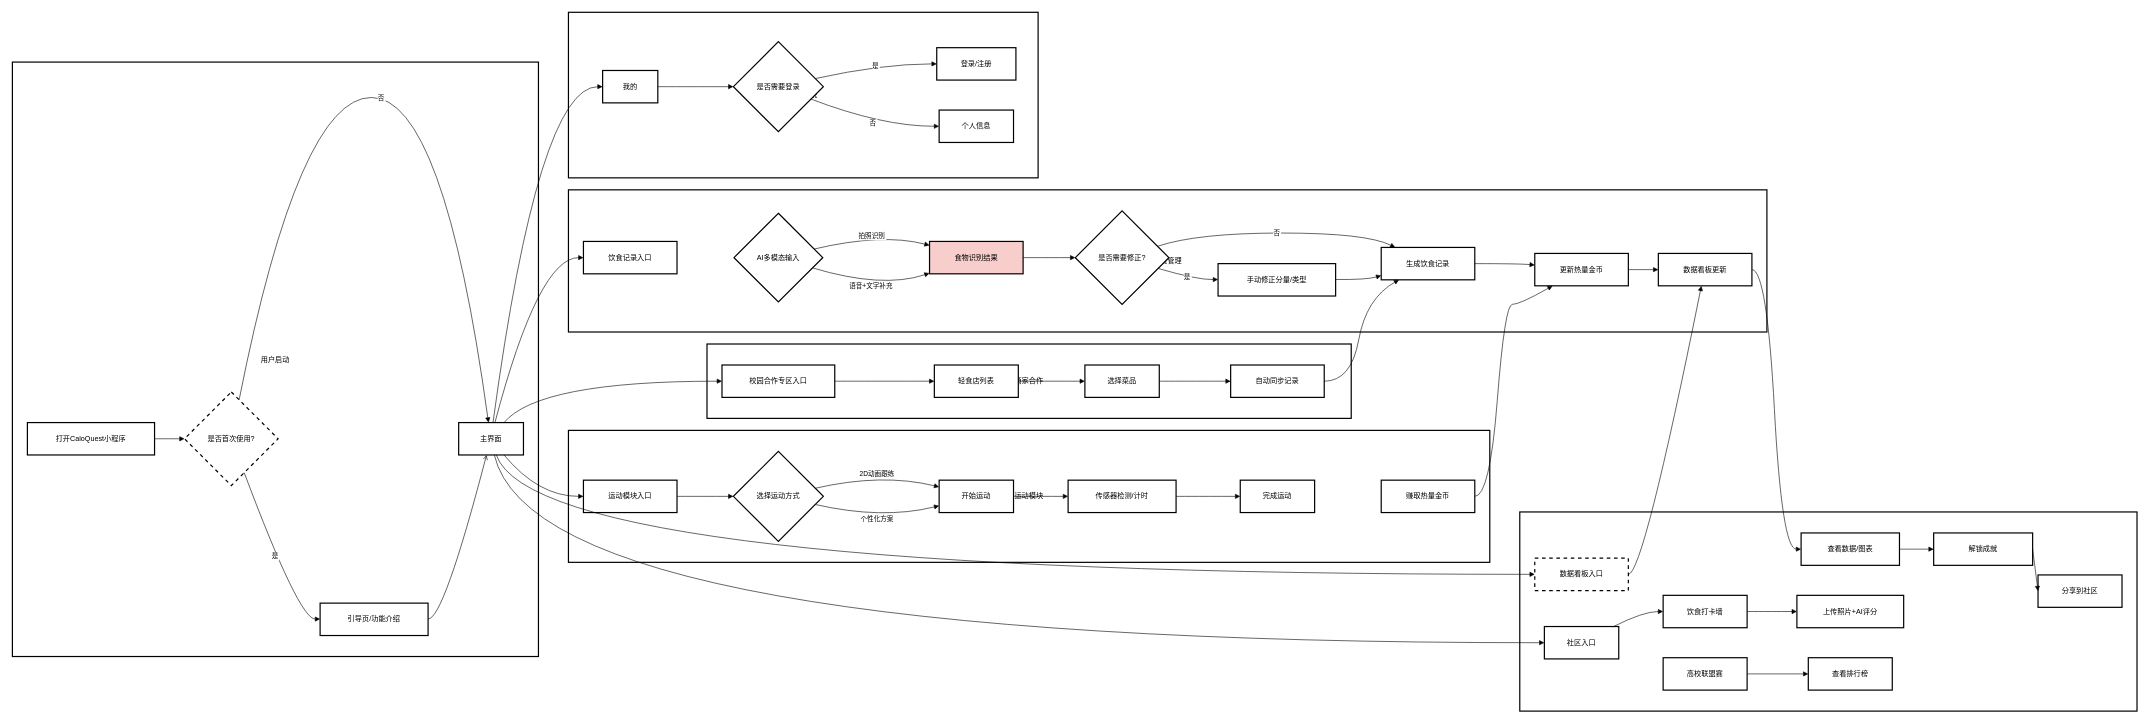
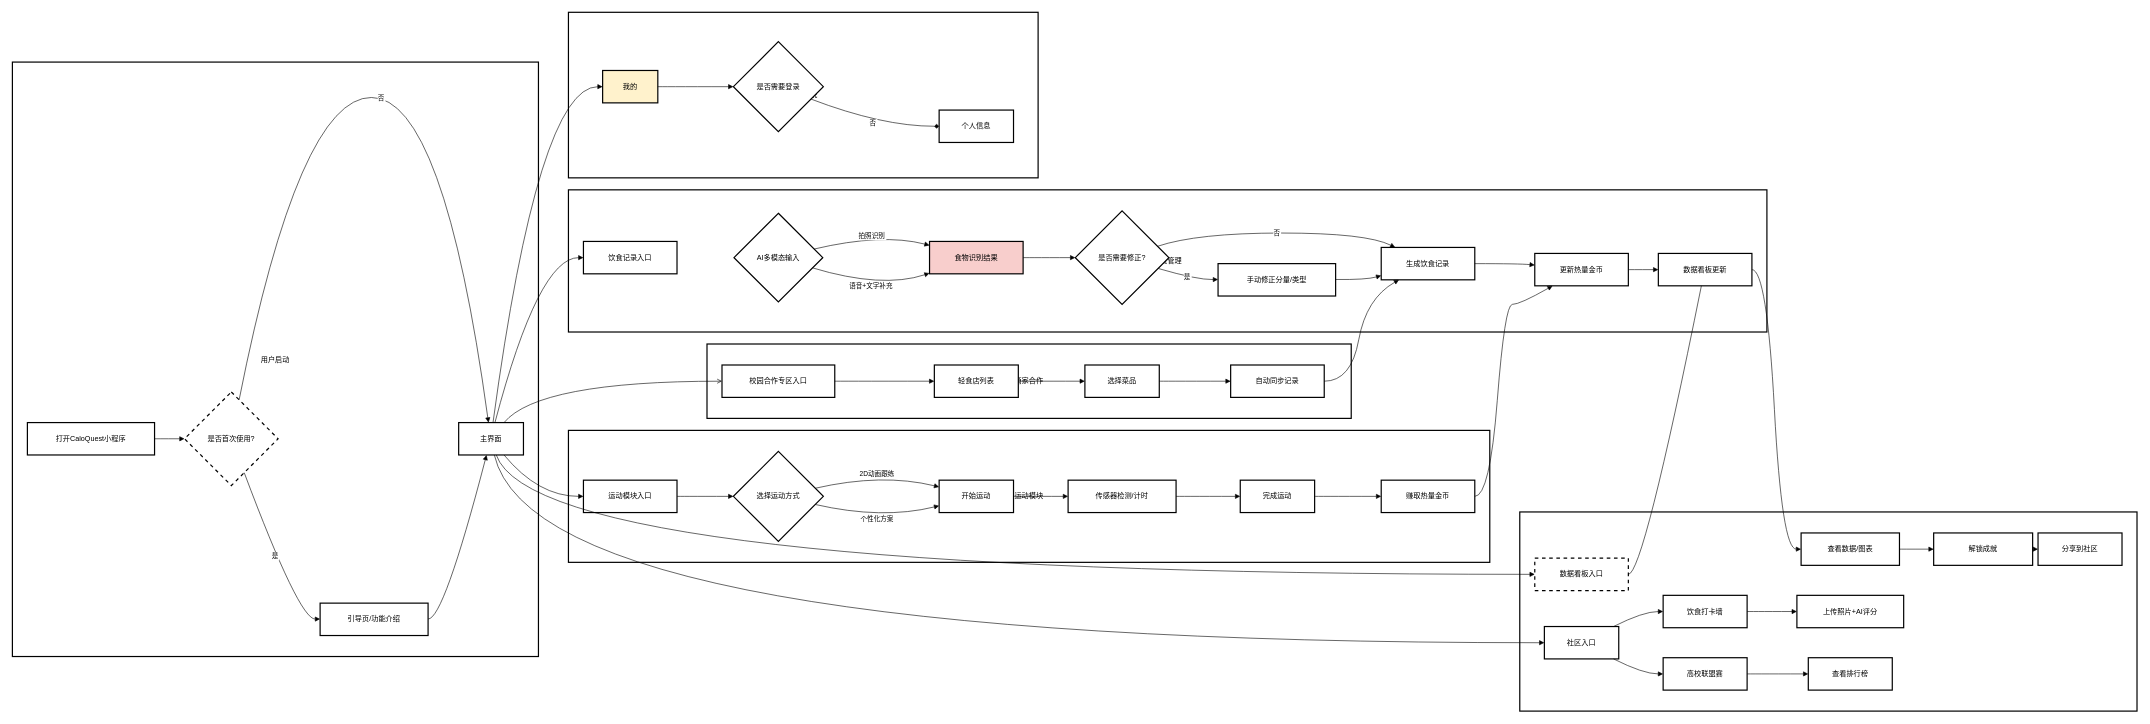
(977, 64) -> none
(847, 72) -> none
(630, 87) -> (630, 87)
(933, 126) -> (934, 126)
(1701, 292) -> (1701, 289)
(716, 381) -> (718, 381)
(485, 459) -> (485, 461)
none -> (1346, 497)
(2081, 591) -> (2081, 549)
none -> (1638, 670)
